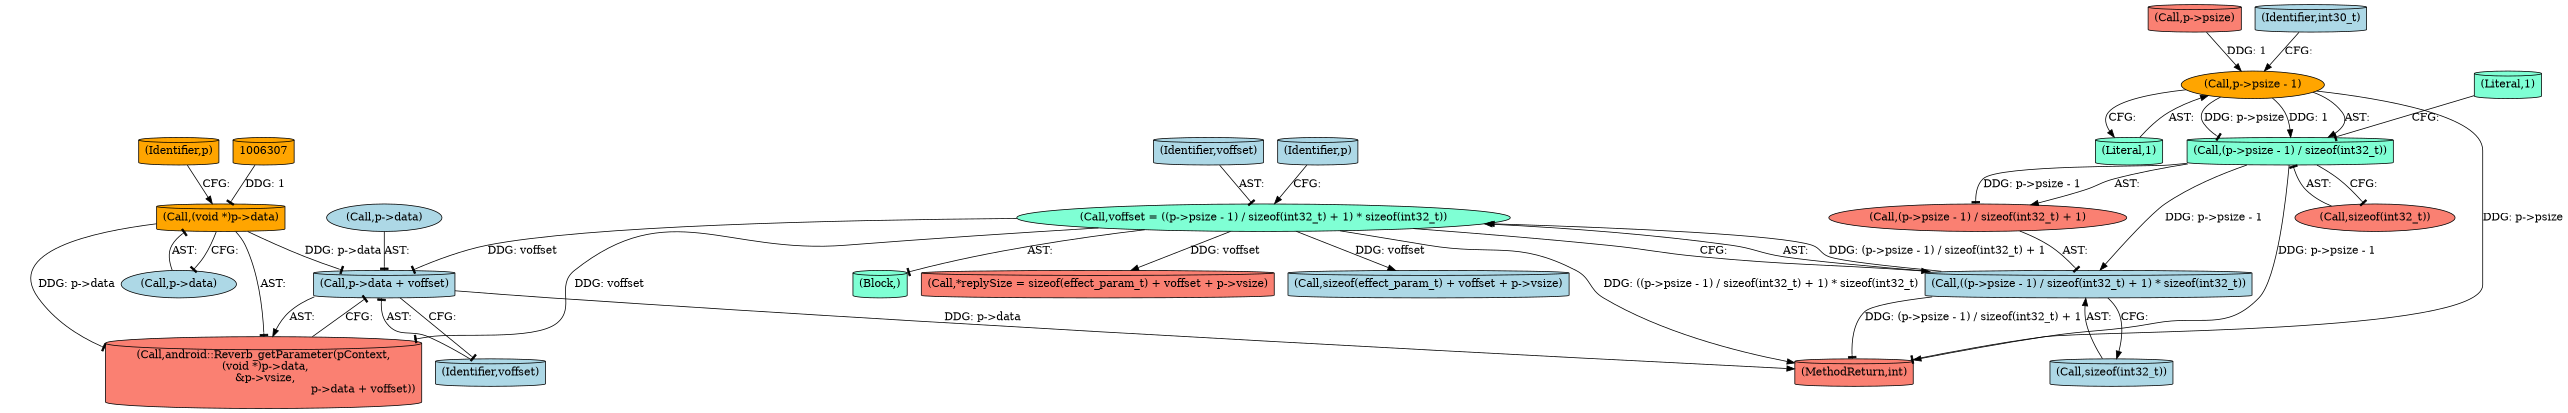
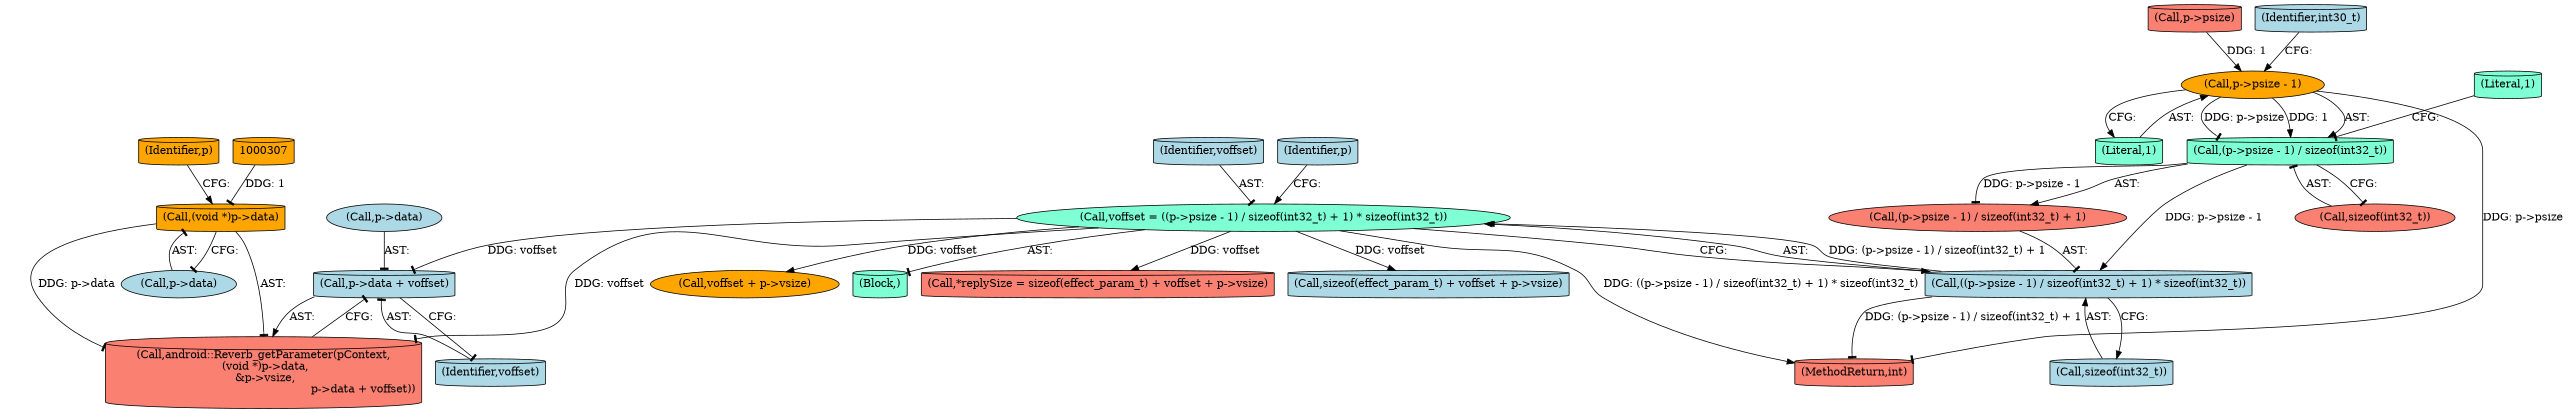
(264, 151) -> (264, 151)
(293, 252) -> none
none -> (745, 284)
(2161, 322) -> none
(1121, 333) -> none
